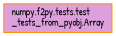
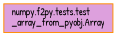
(58, 18) -> (58, 18)
